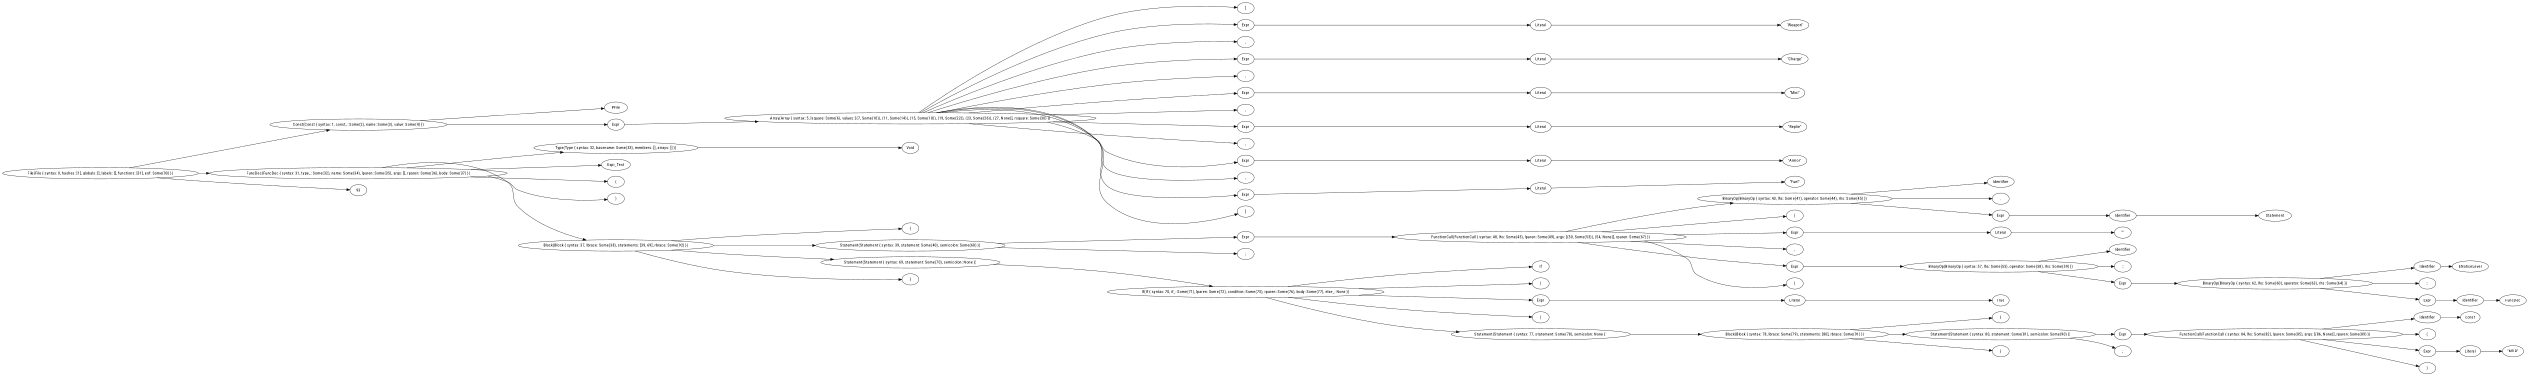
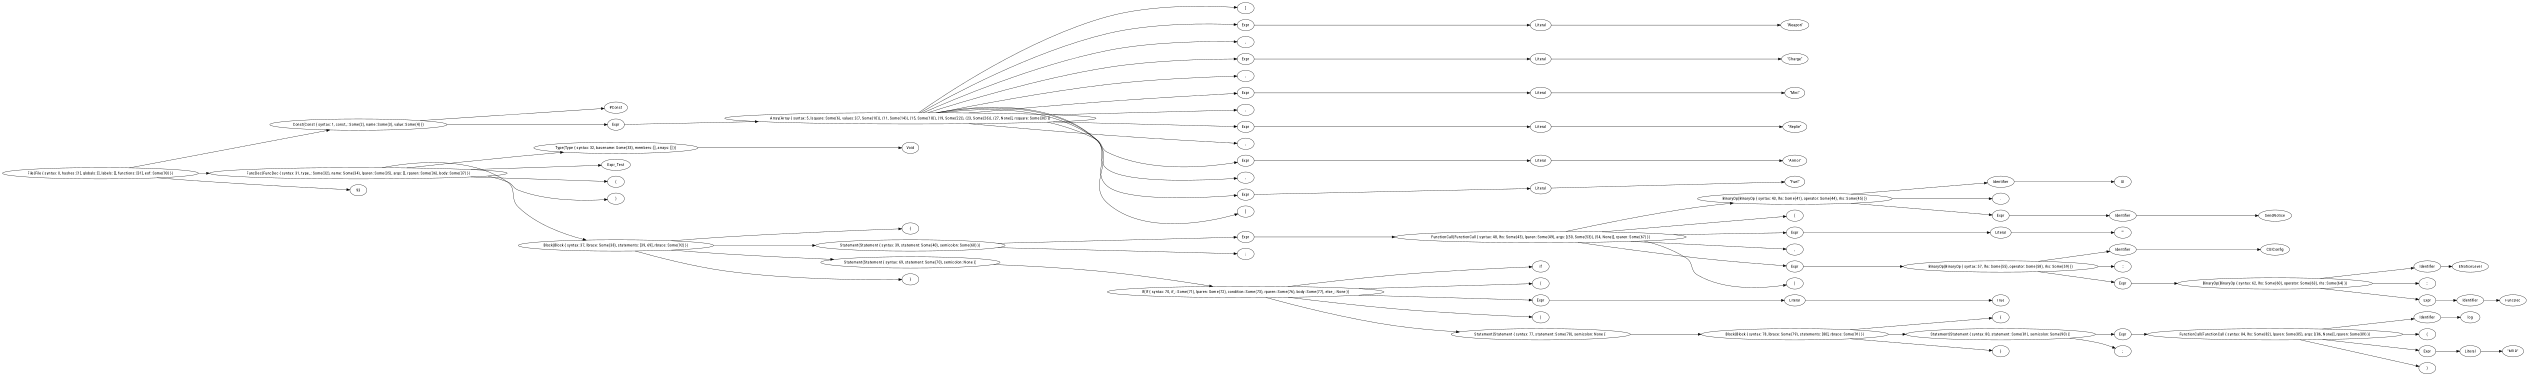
(616, 108) -> (616, 108)
none -> (2123, 182)
(2275, 216) -> (2275, 216)
none -> (2275, 250)
(2470, 317) -> (2470, 317)
